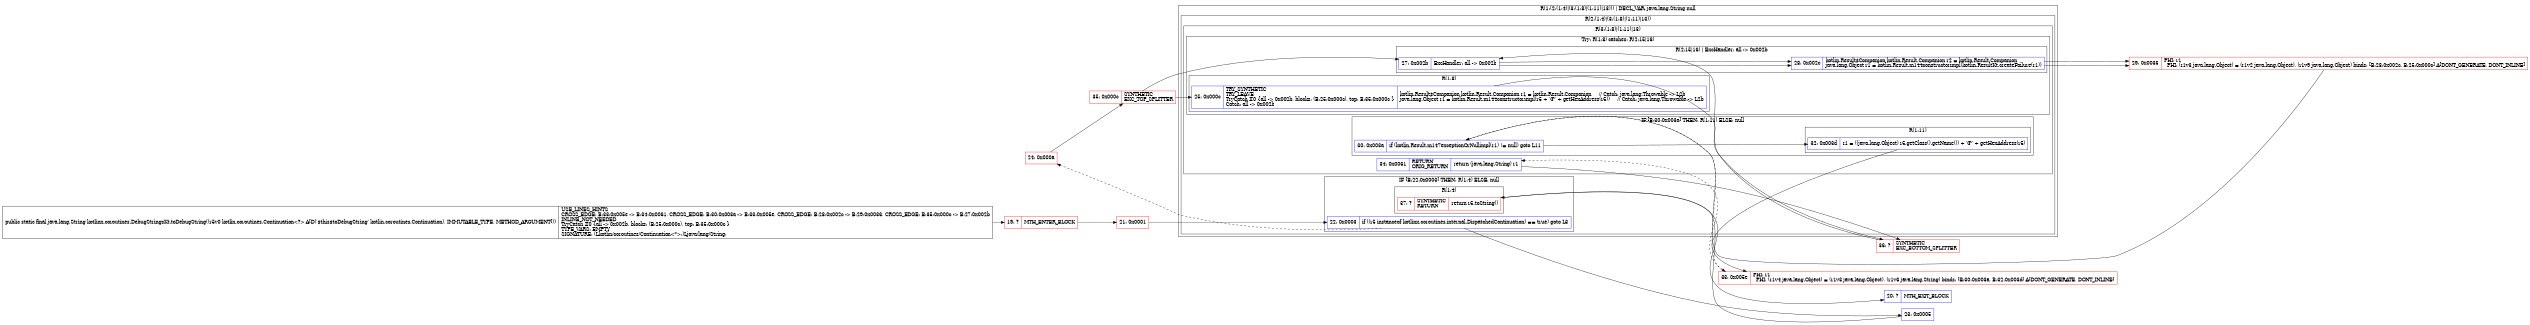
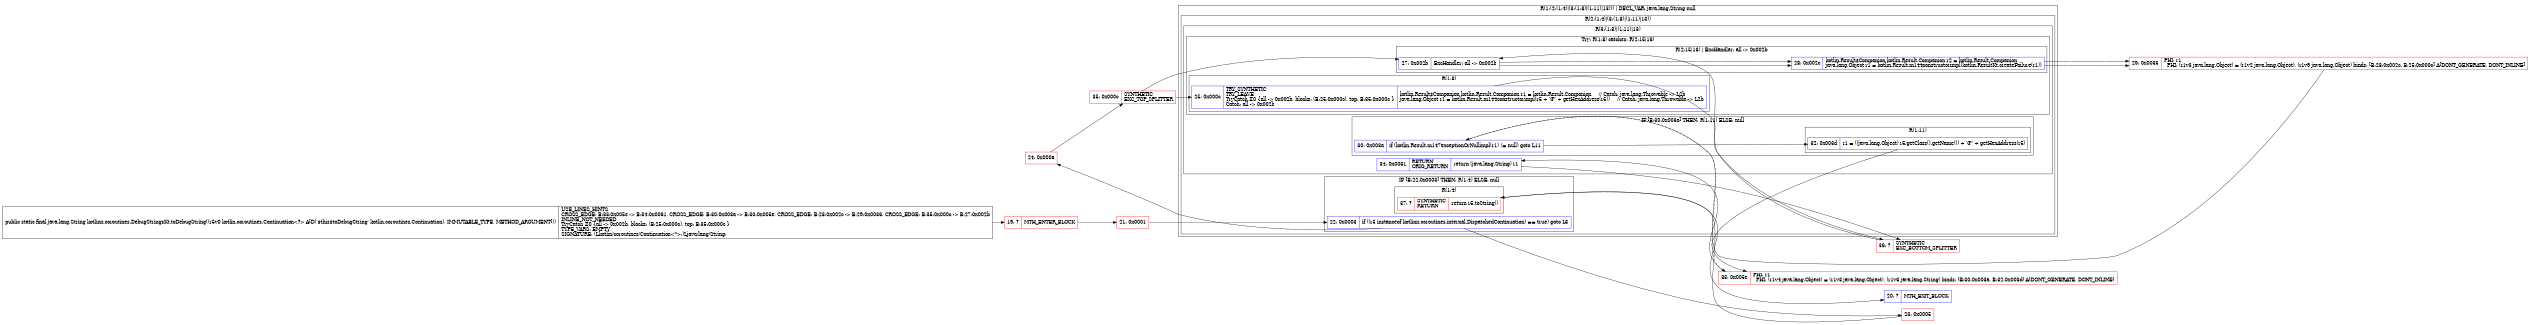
(1666, 168) -> (1666, 168)
(1199, 219) -> (1199, 219)
(1918, 315) -> (1918, 315)
